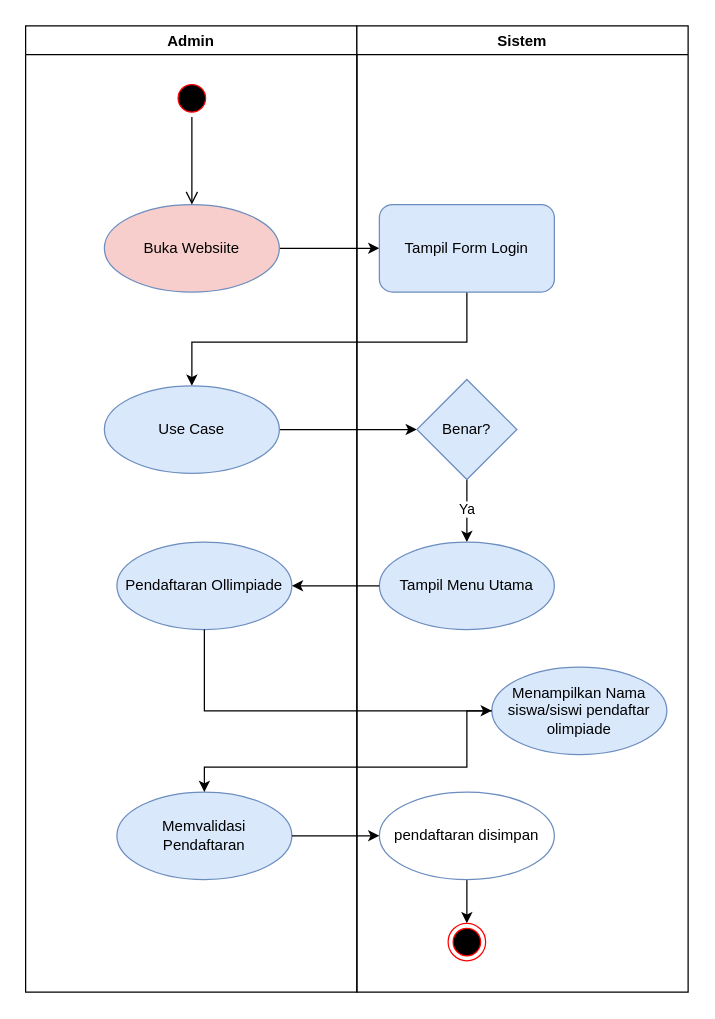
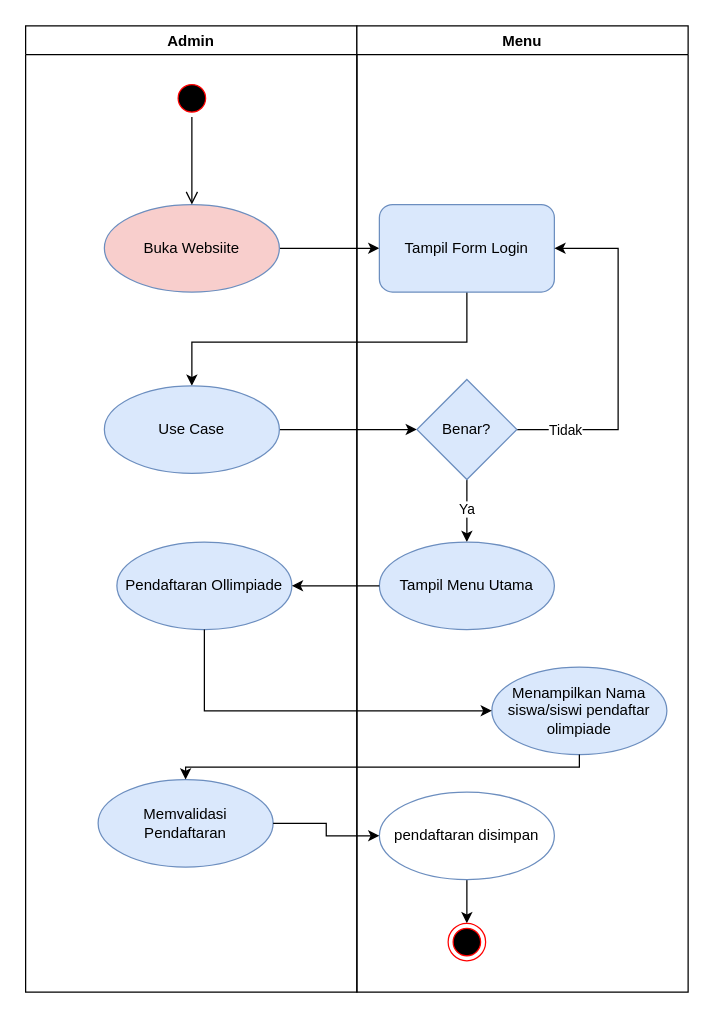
(522, 41) -> (522, 41)
none -> (618, 362)
(204, 836) -> (186, 823)
